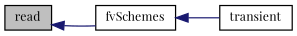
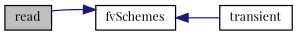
(80, 26) -> (67, 10)
